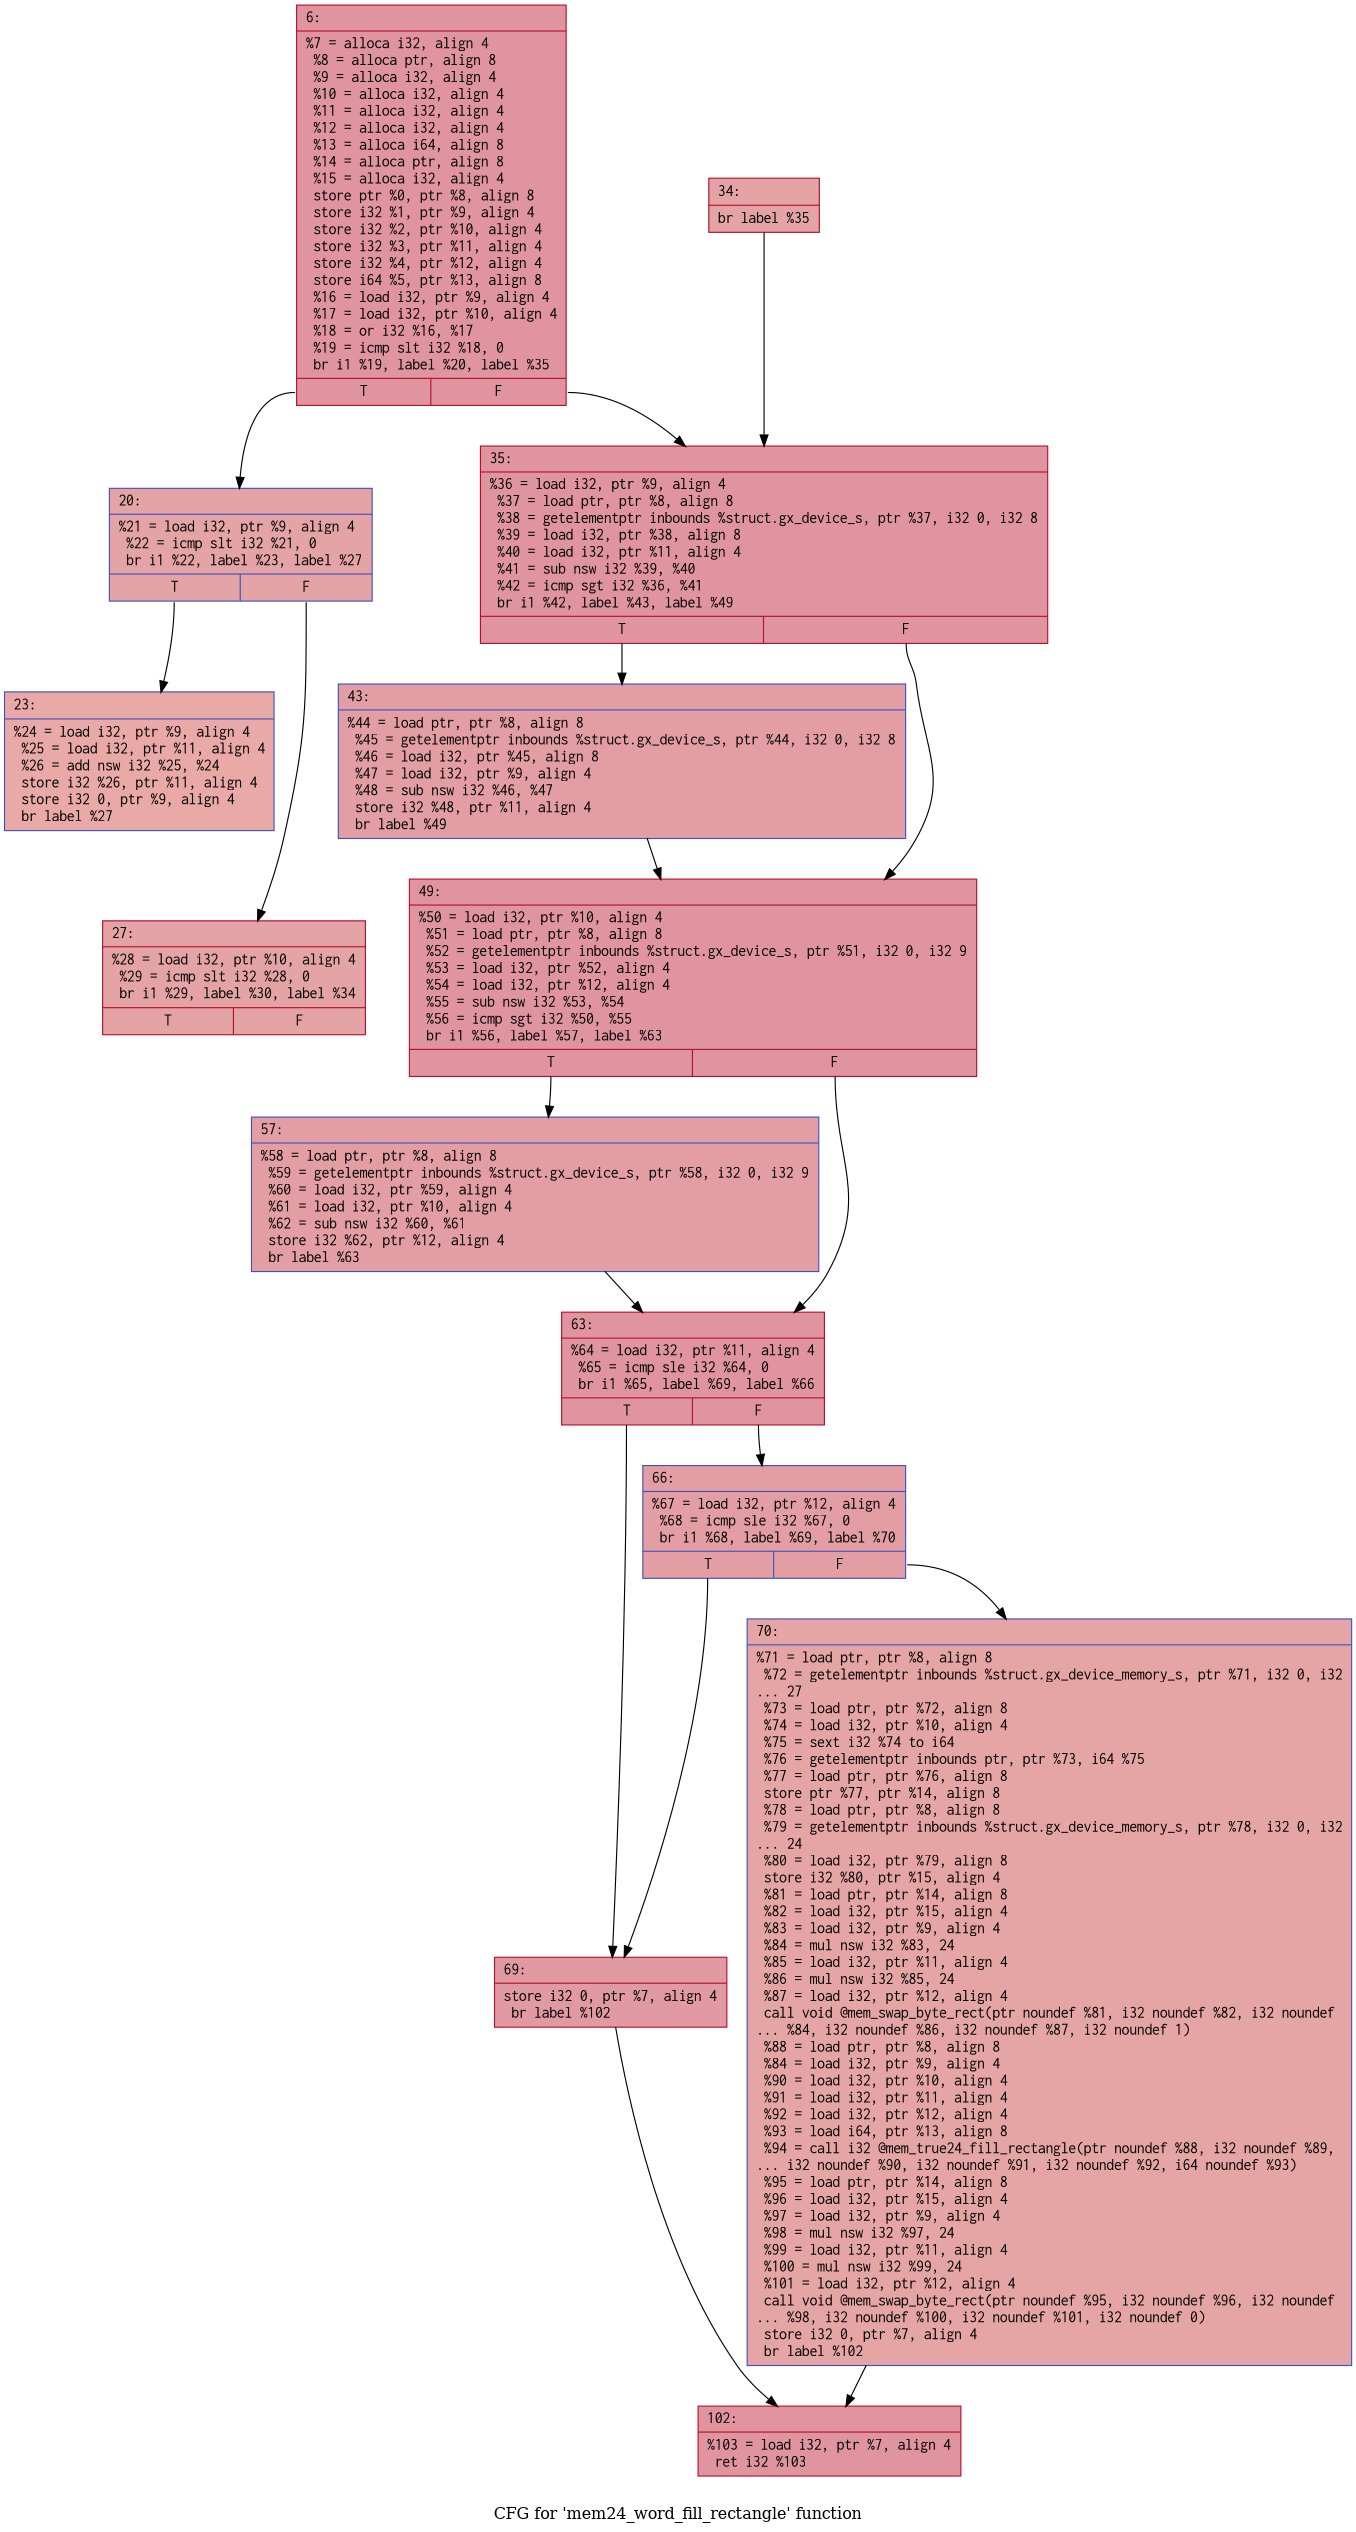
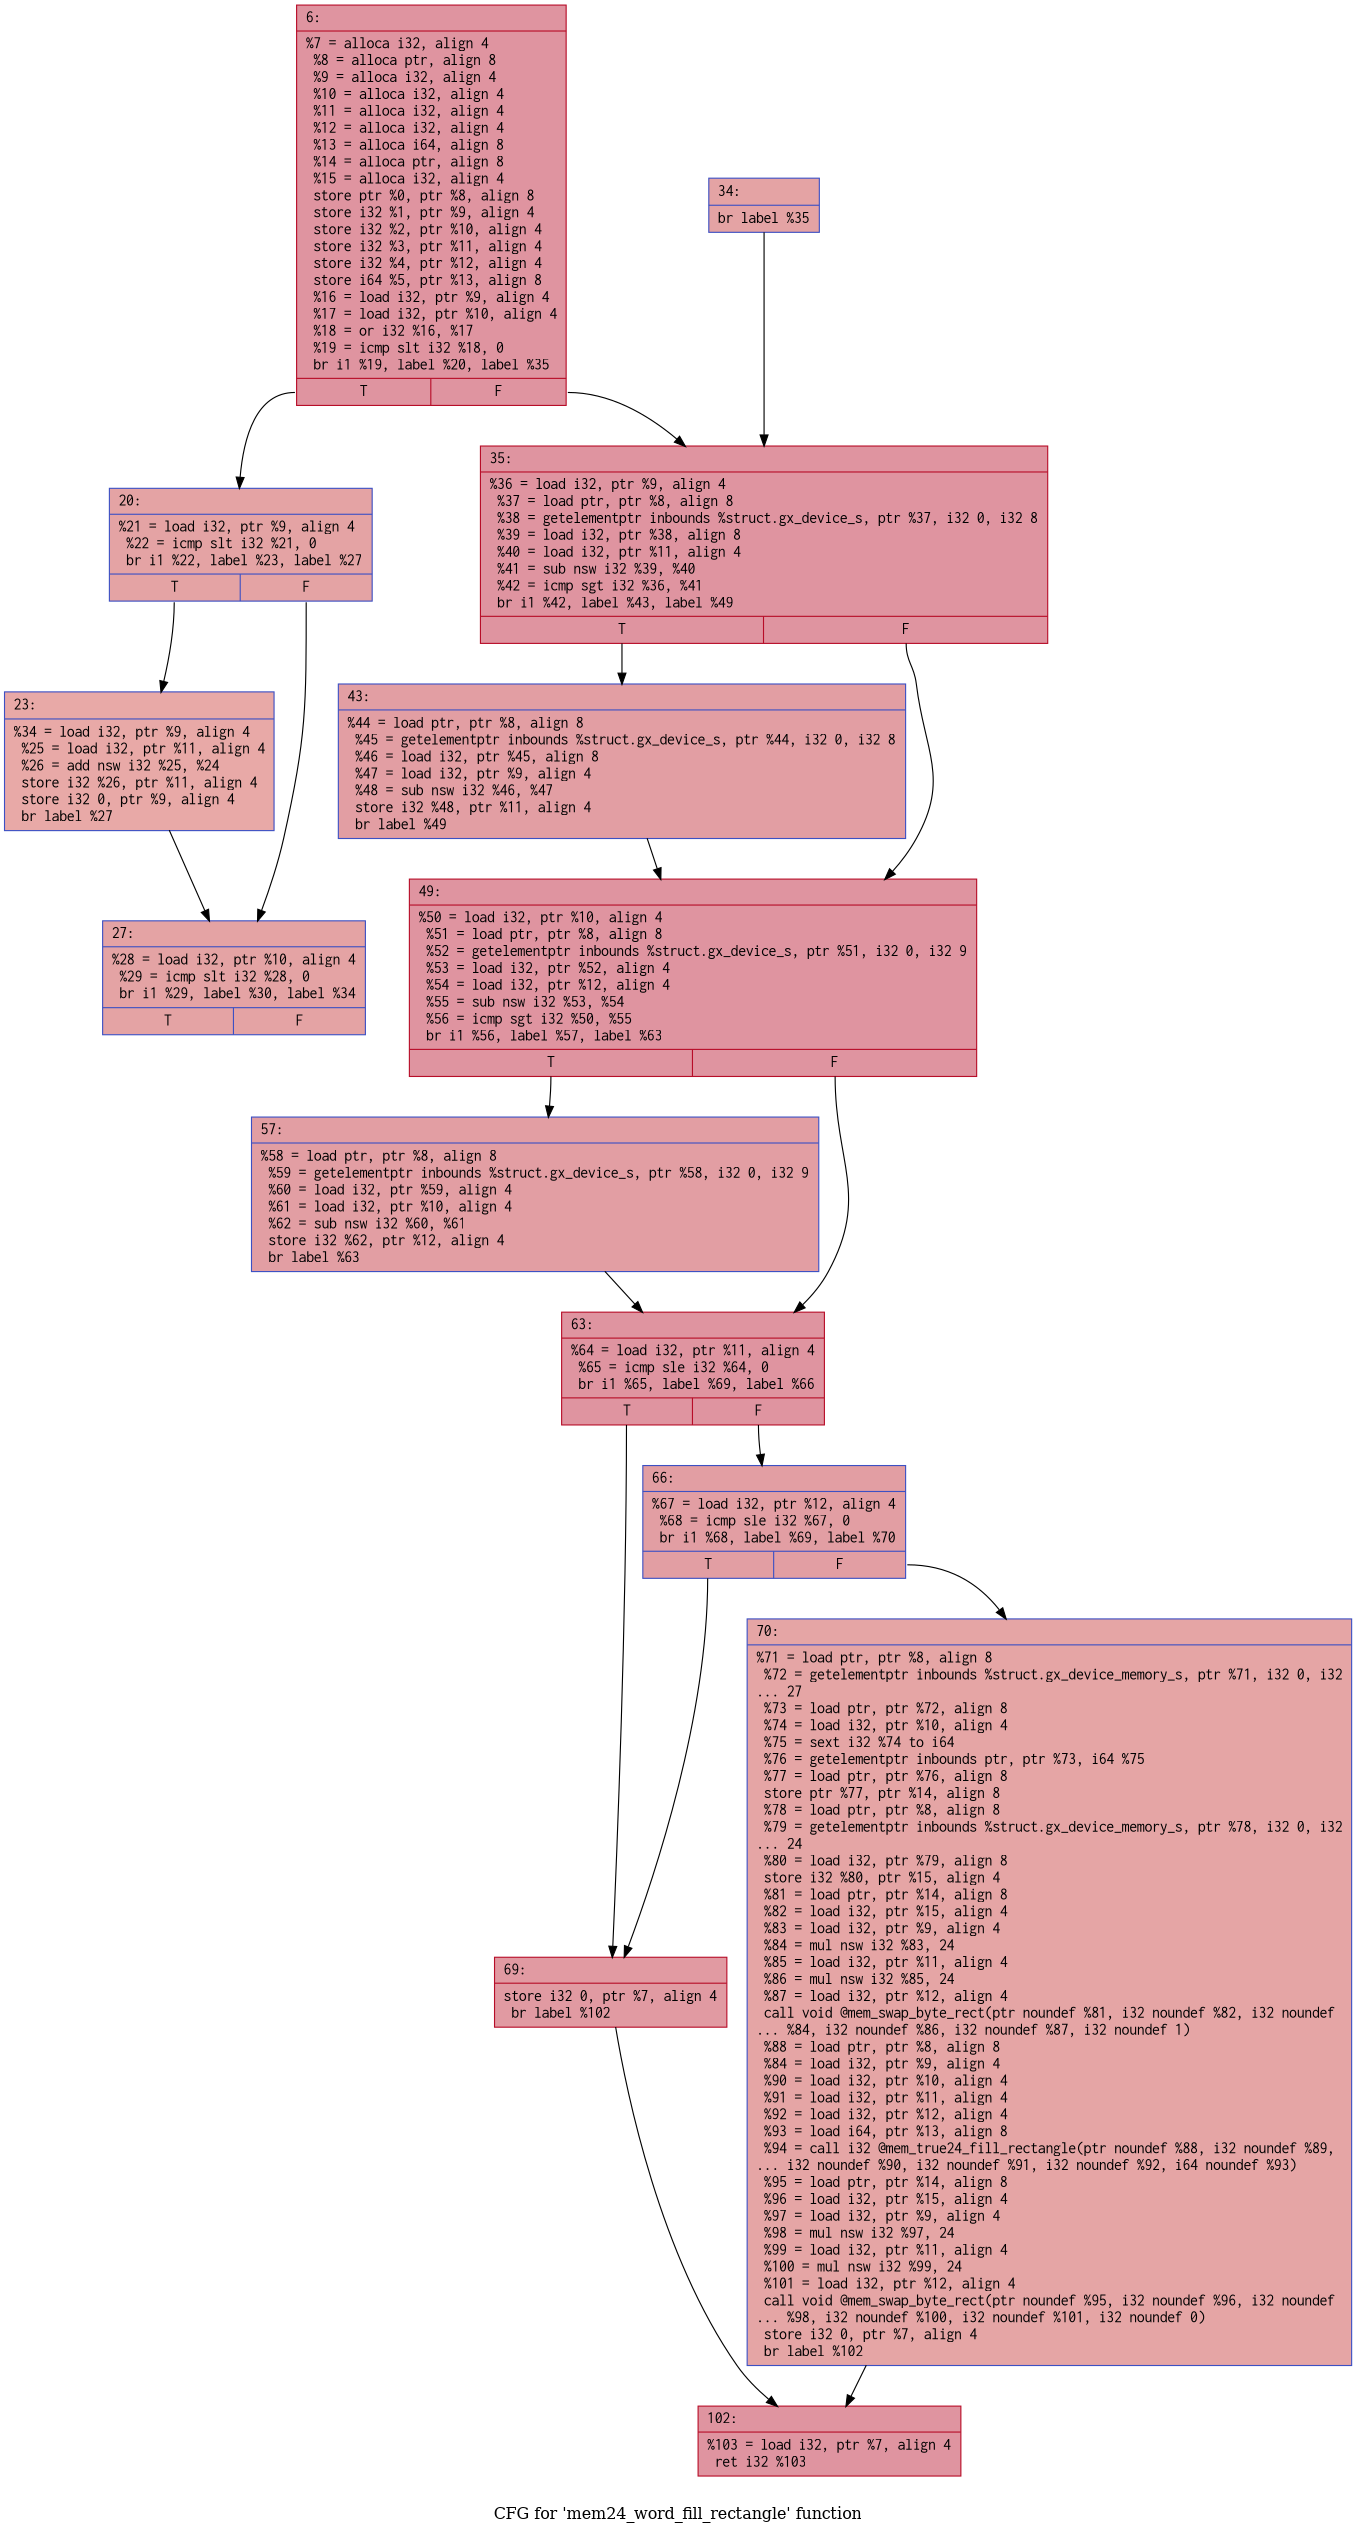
(764, 205) -> (764, 205)
(132, 732) -> (132, 732)
none -> (187, 870)
(234, 978) -> (234, 978)
